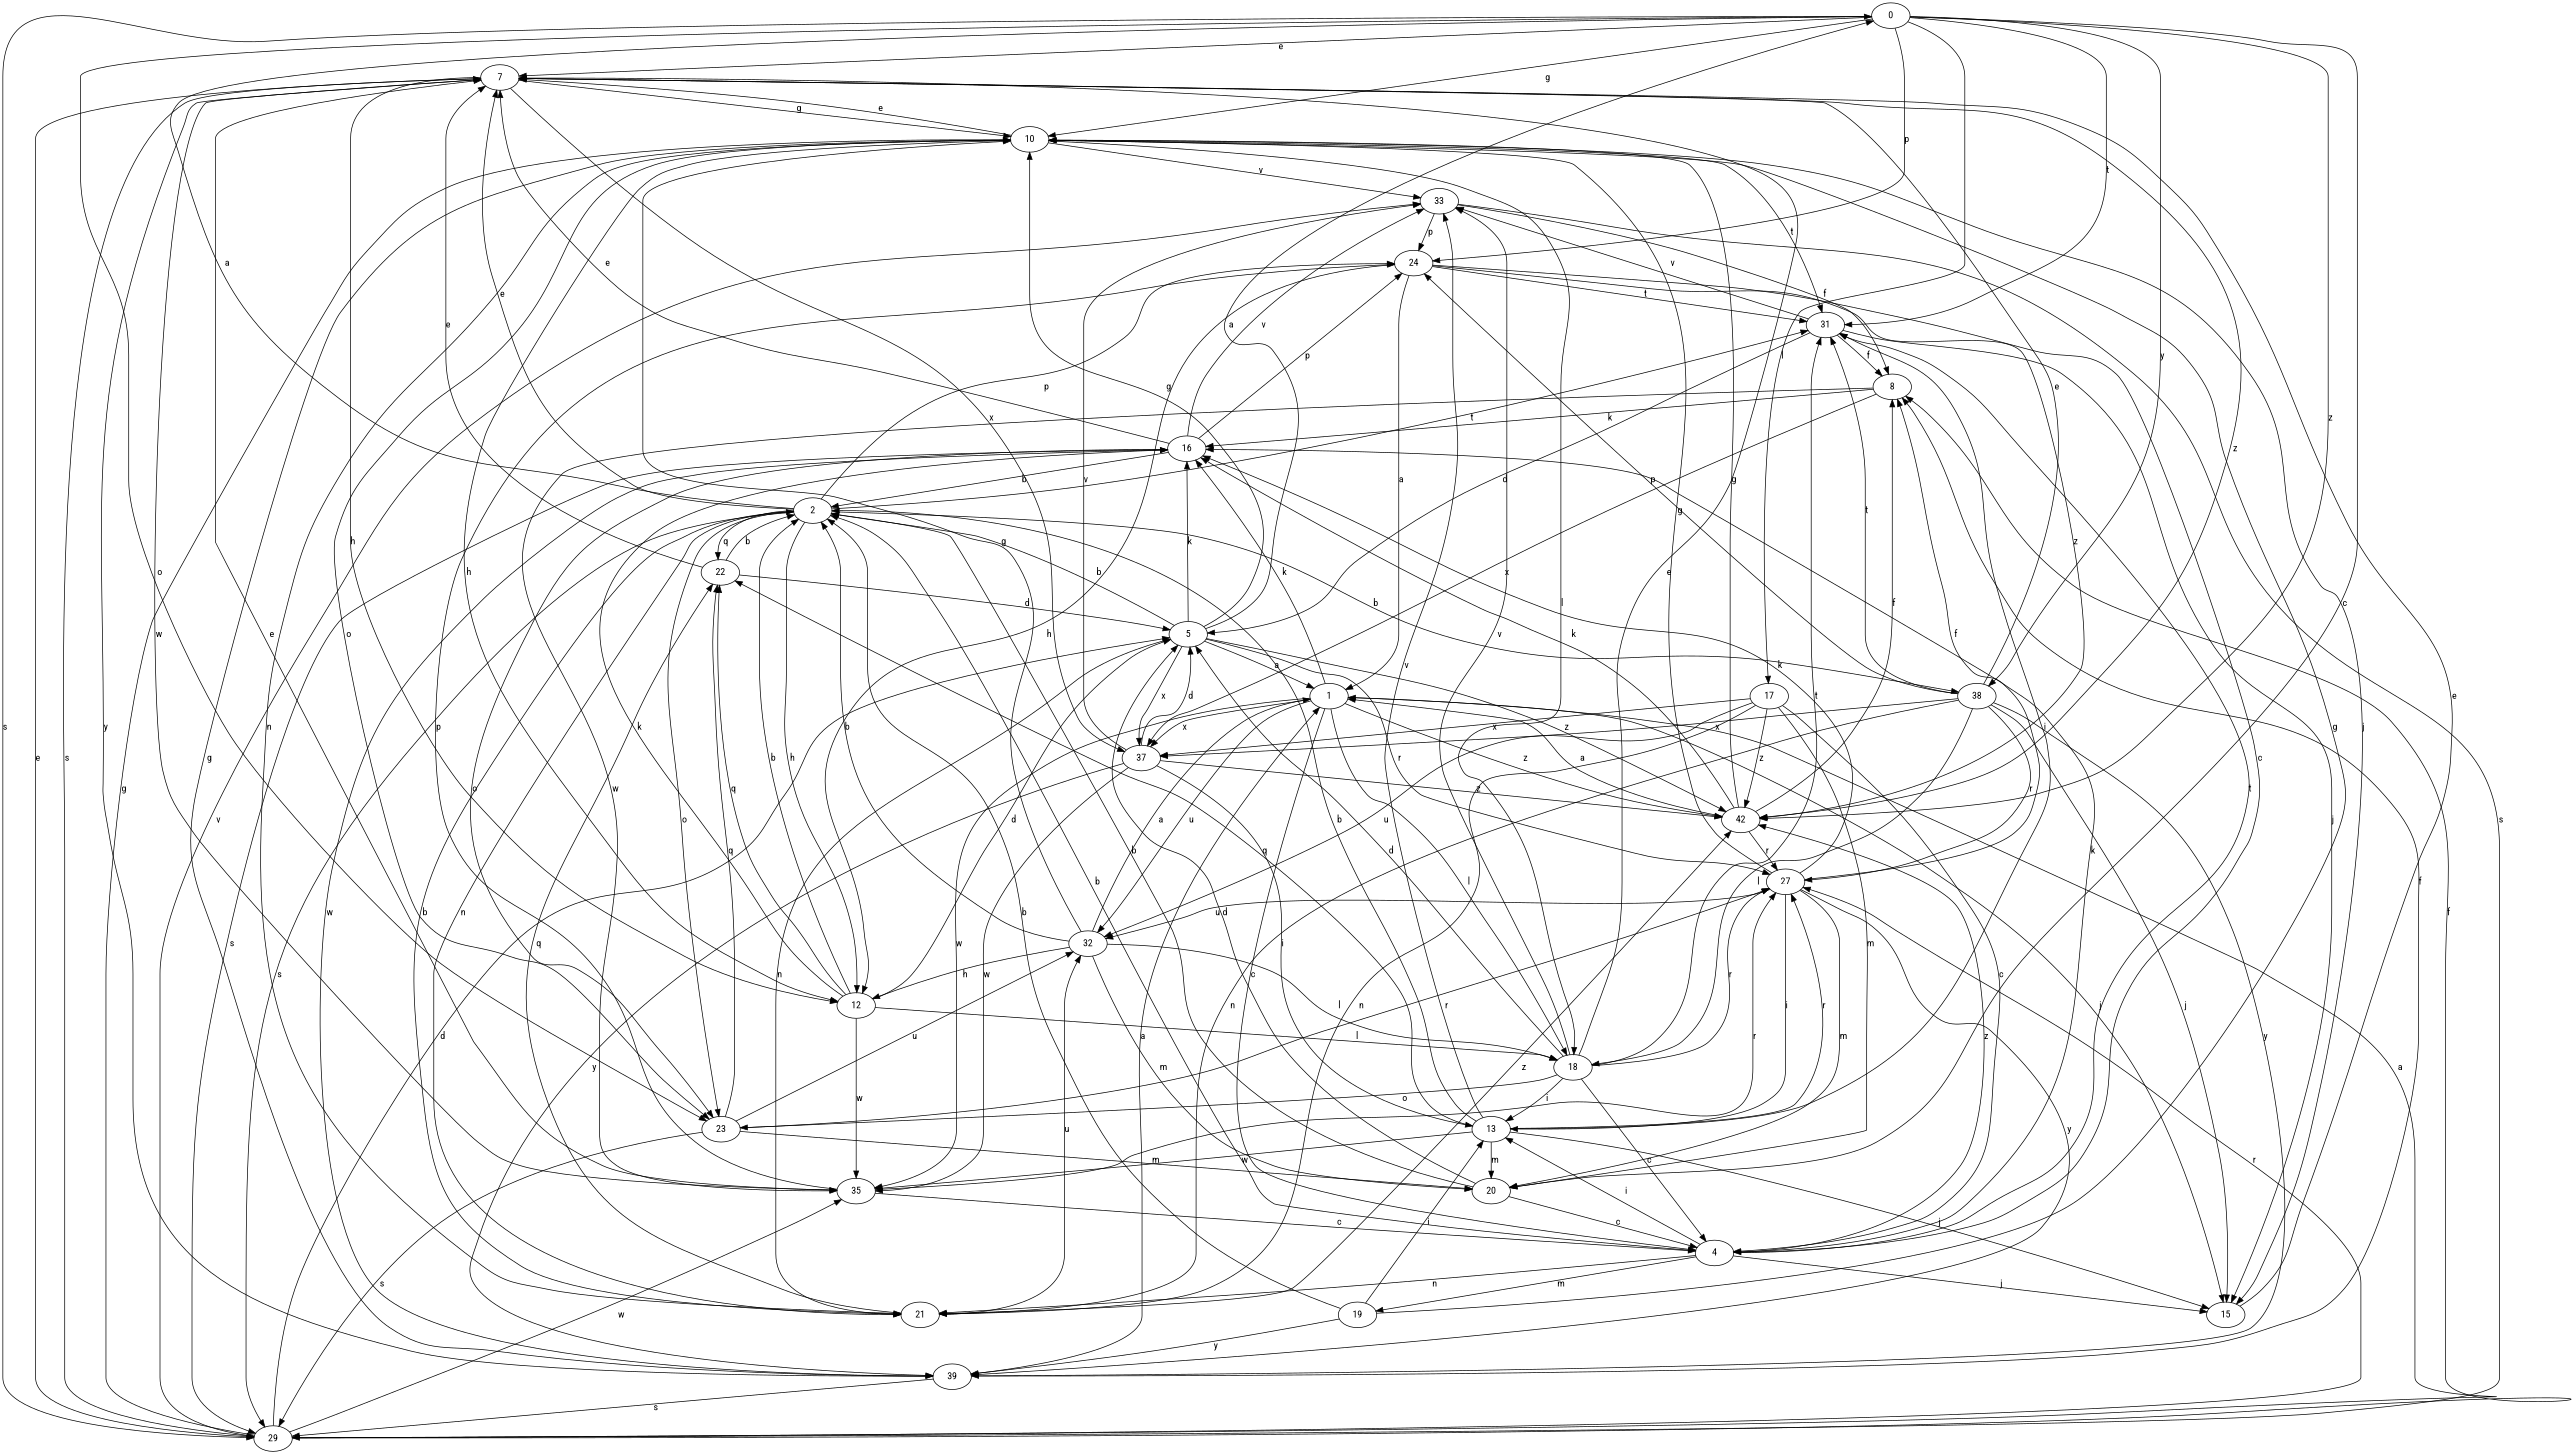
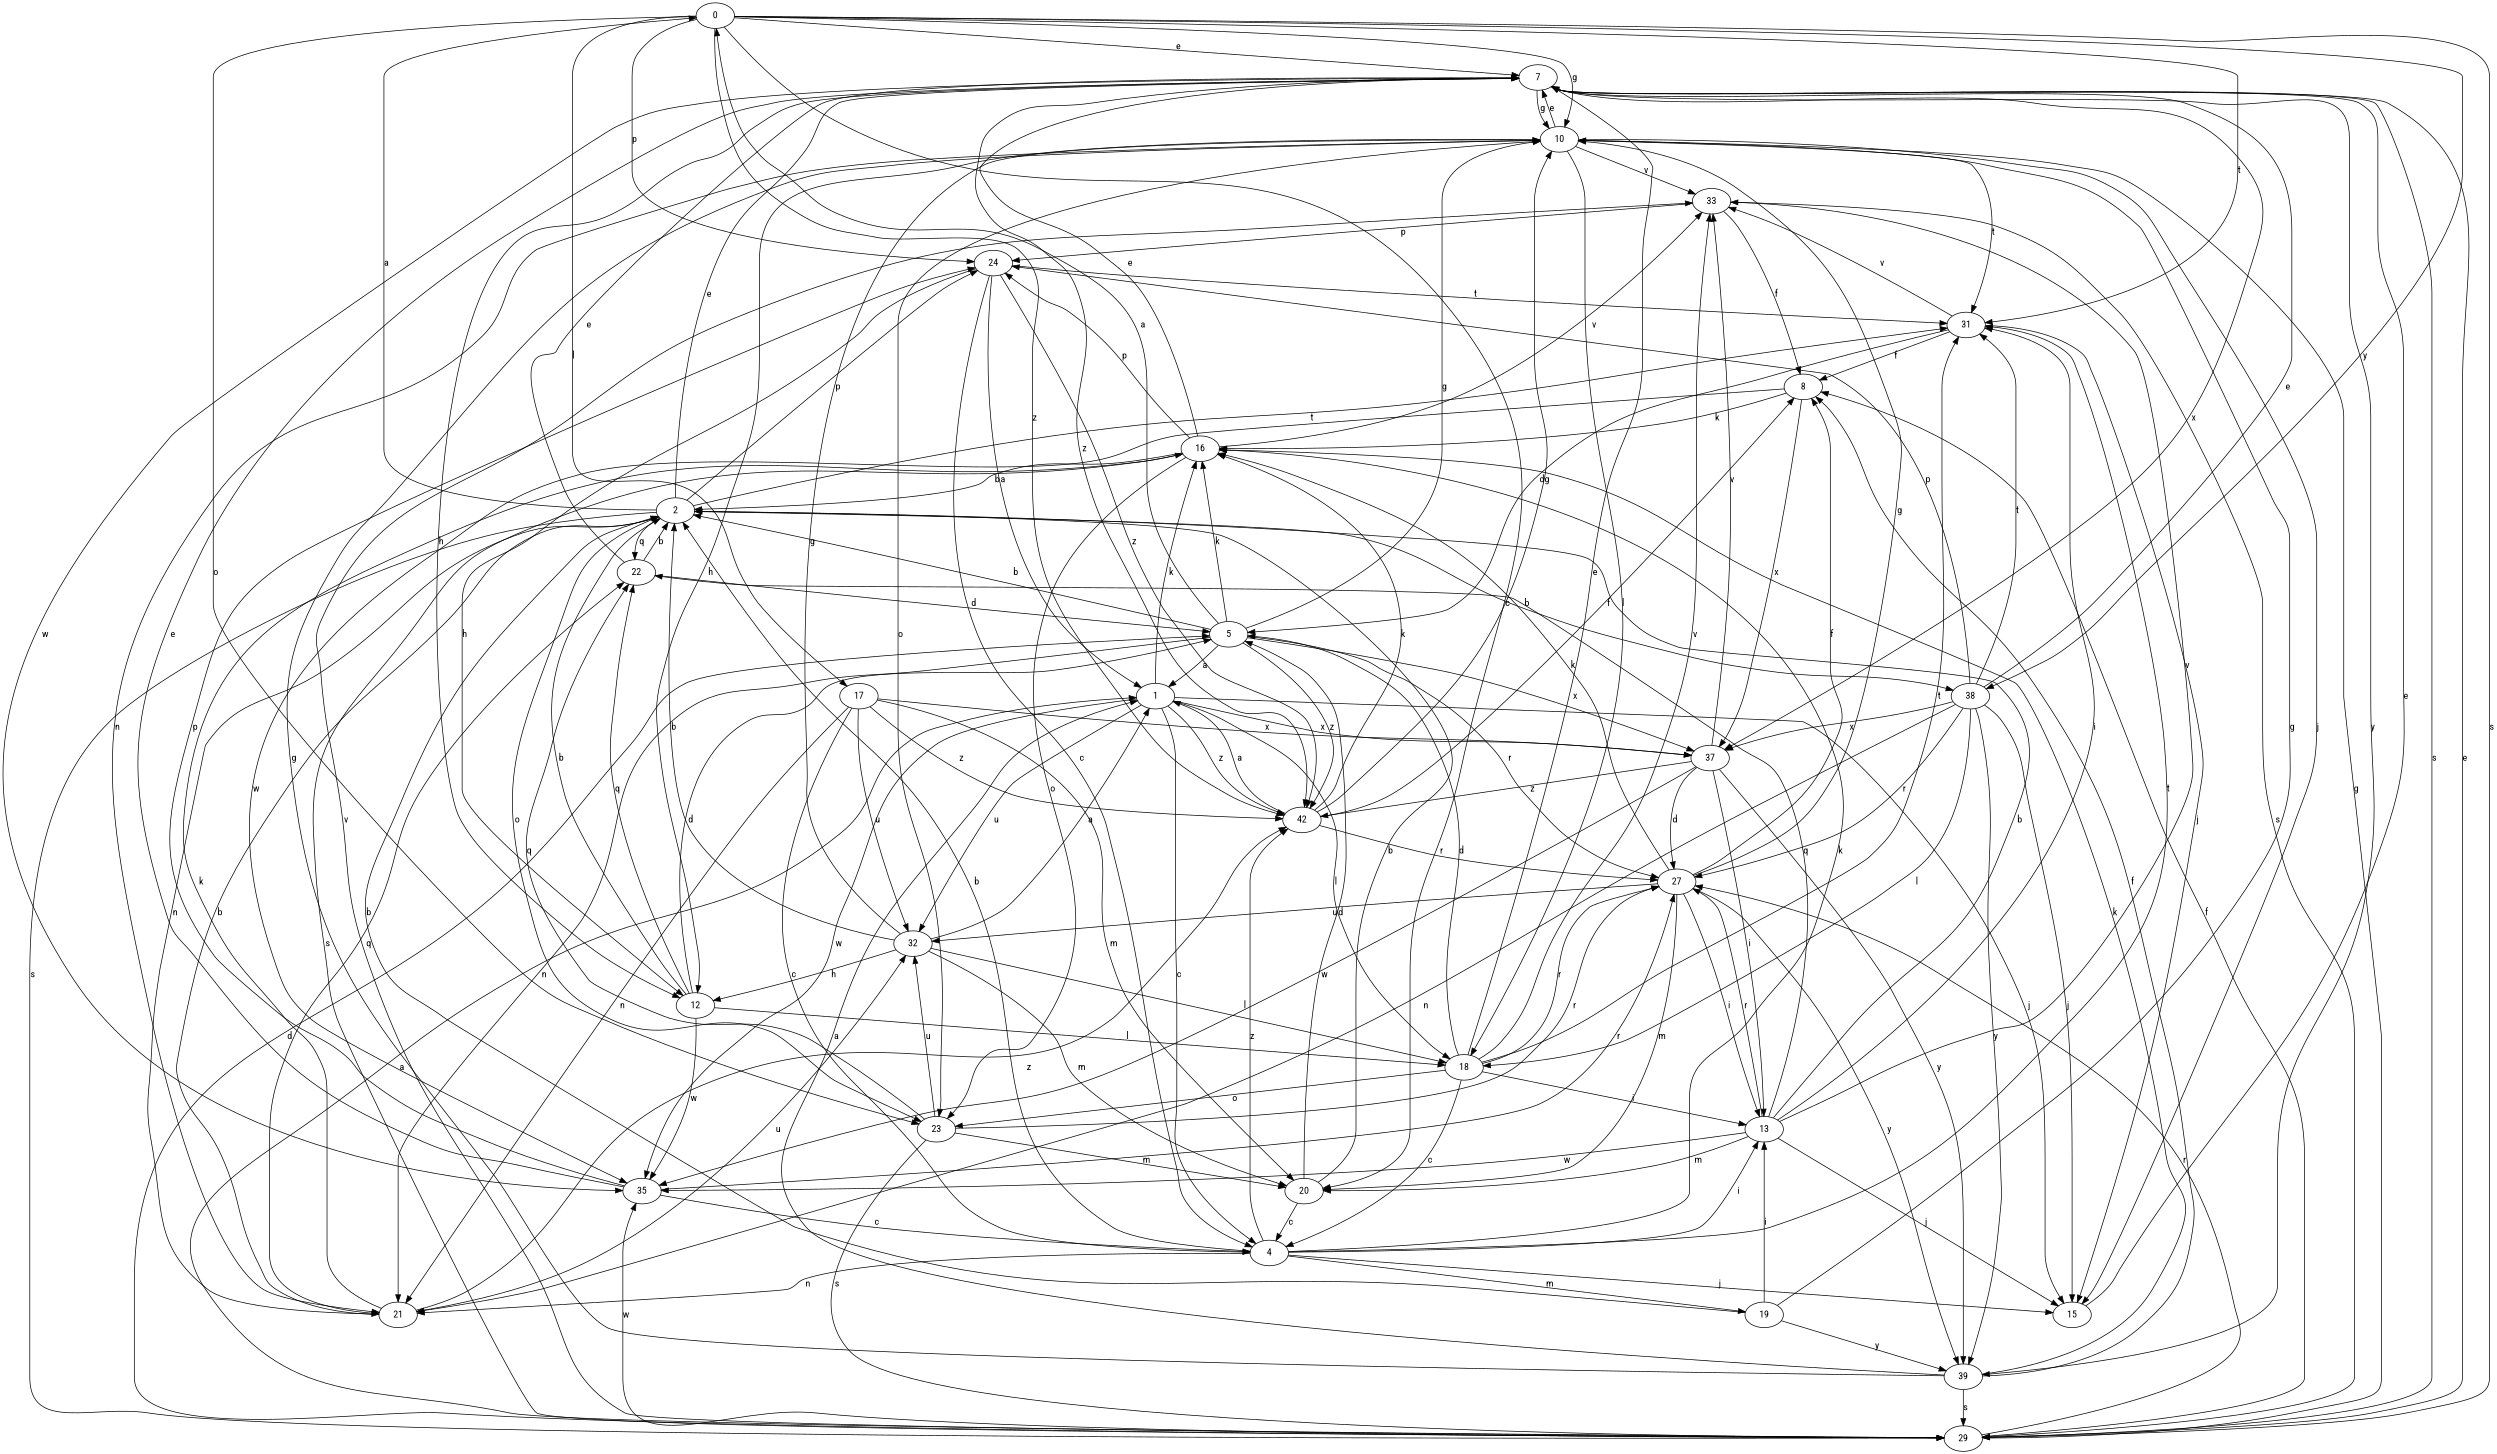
(621, 569) -> (378, 565)
(1178, 709) -> (1672, 811)
(788, 758) -> none
(330, 913) -> (2115, 913)
